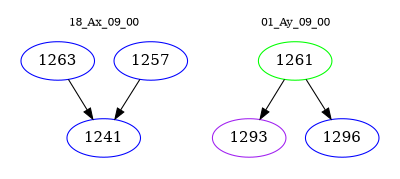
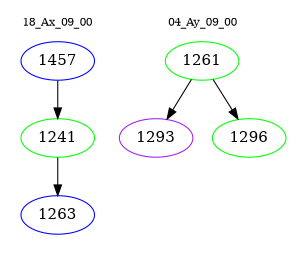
(296, 23) -> (203, 23)
(151, 61) -> (58, 61)
(78, 95) -> (58, 171)
(104, 138) -> (58, 138)
(342, 138) -> (249, 138)
